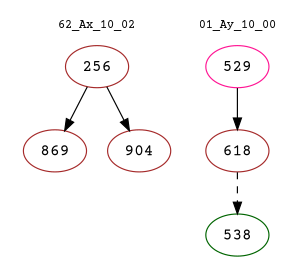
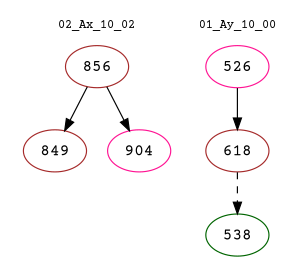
(97, 25) -> (97, 25)
(97, 67) -> (97, 67)
(237, 67) -> (237, 67)
(55, 151) -> (55, 151)
(139, 151) -> (139, 151)
